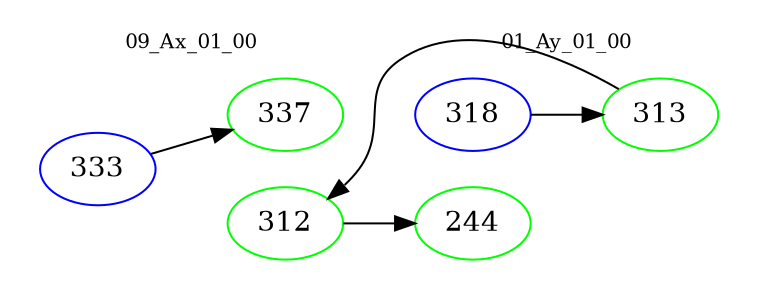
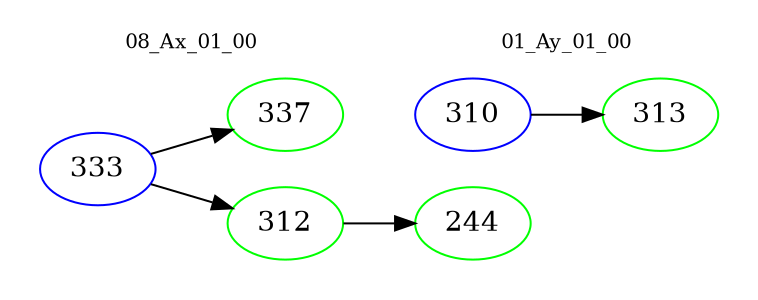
(192, 43) -> (192, 43)
(441, 44) -> (182, 193)
(473, 115) -> (473, 115)
